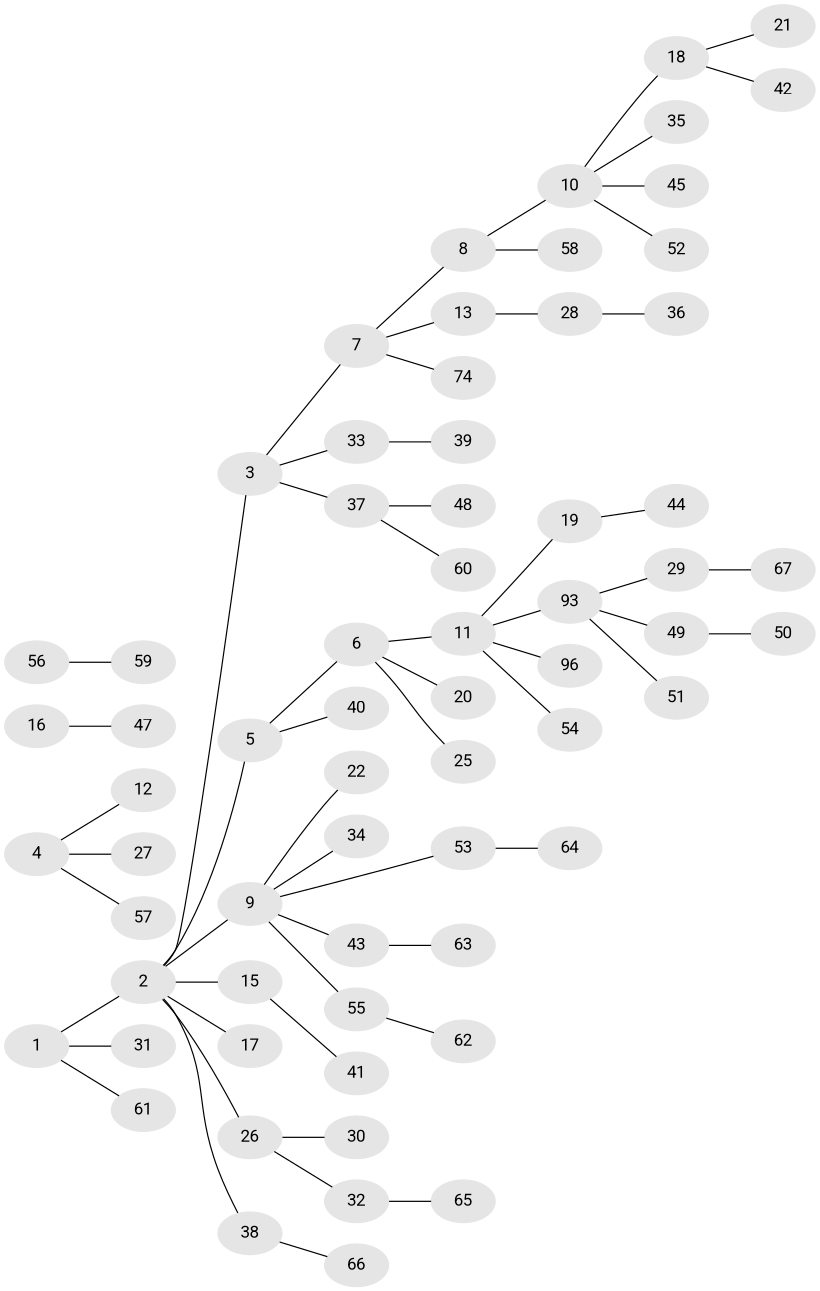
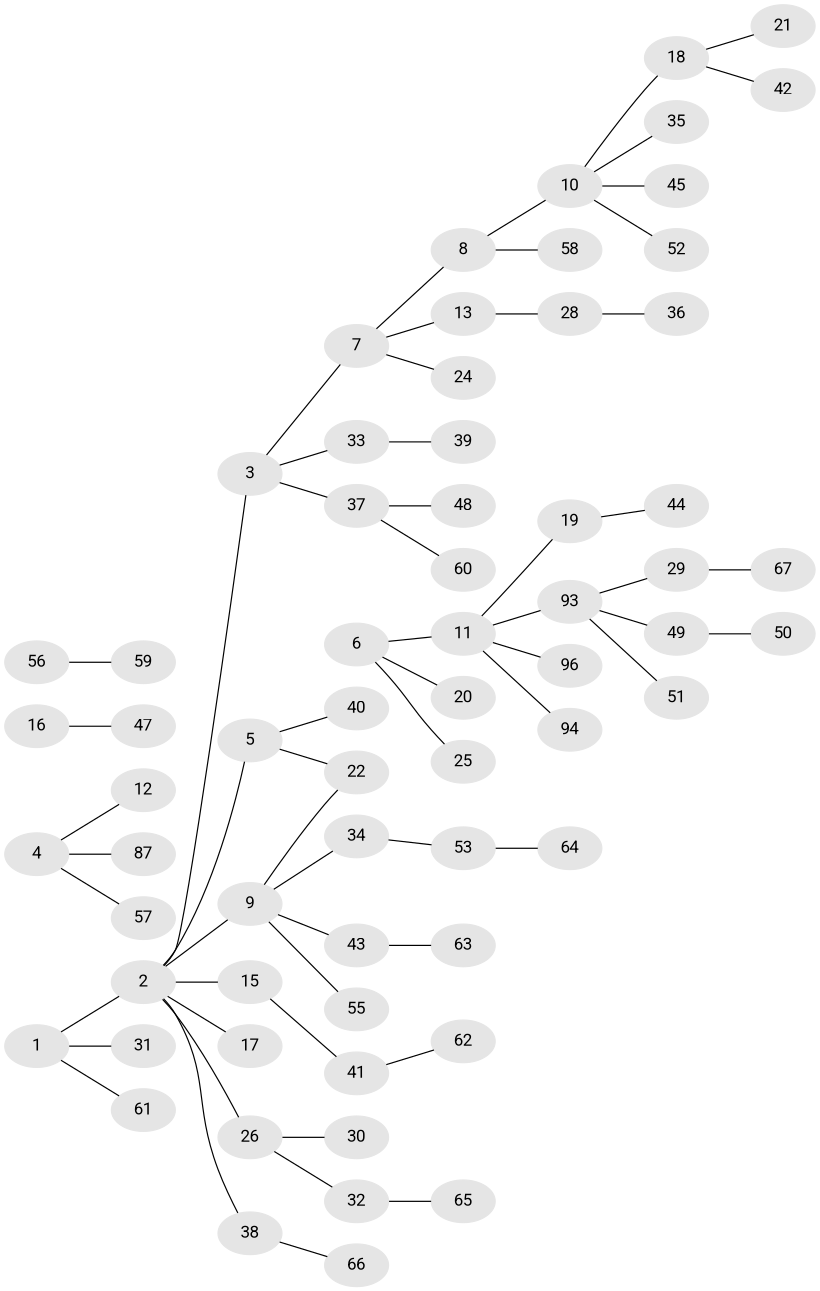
(463, 378) -> (463, 378)
(303, 692) -> (303, 757)
(570, 730) -> (570, 730)
(143, 854) -> (143, 854)
(357, 877) -> (410, 842)
(410, 1025) -> (410, 1057)
